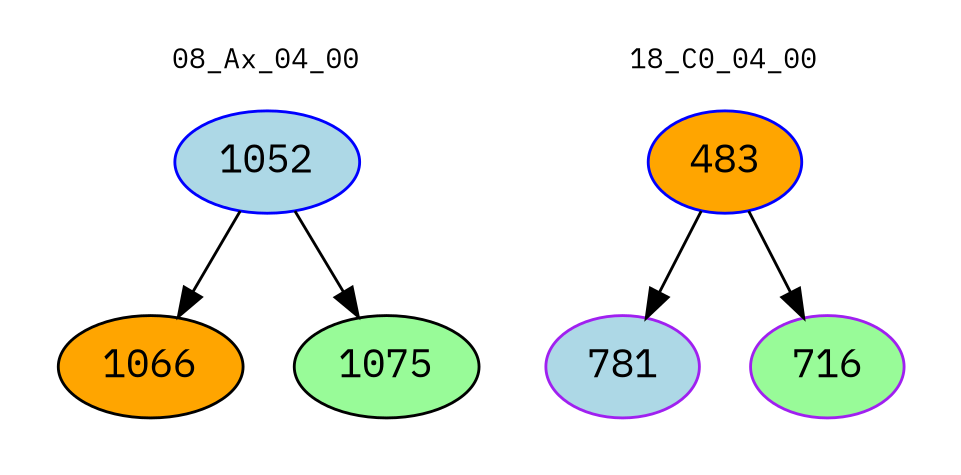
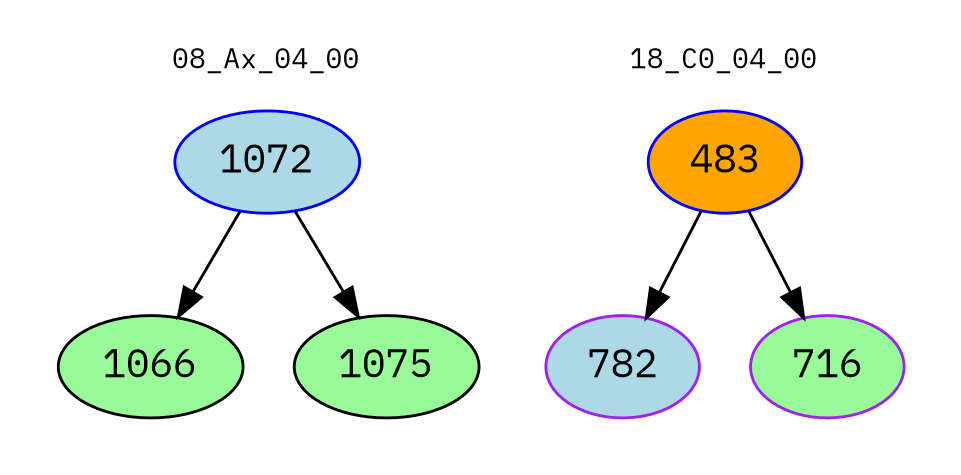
(267, 162) -> (267, 162)
(151, 367) -> (151, 367)
(623, 367) -> (623, 367)
